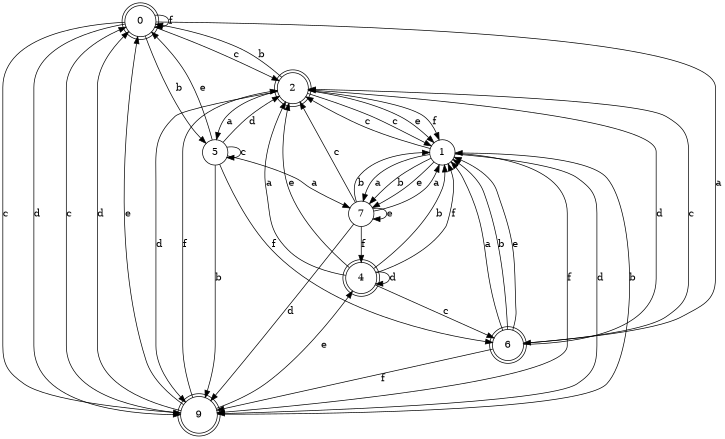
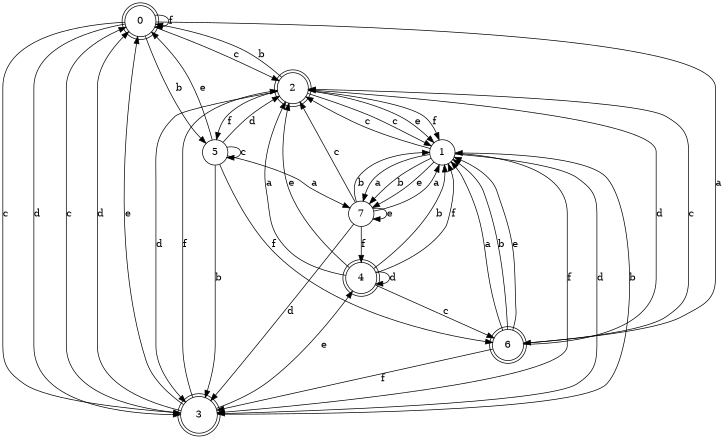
(230, 122) -> (230, 122)
(199, 415) -> (199, 415)
